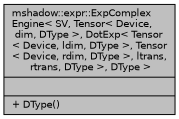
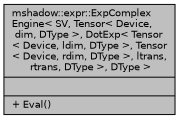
(36, 105) -> (31, 105)
